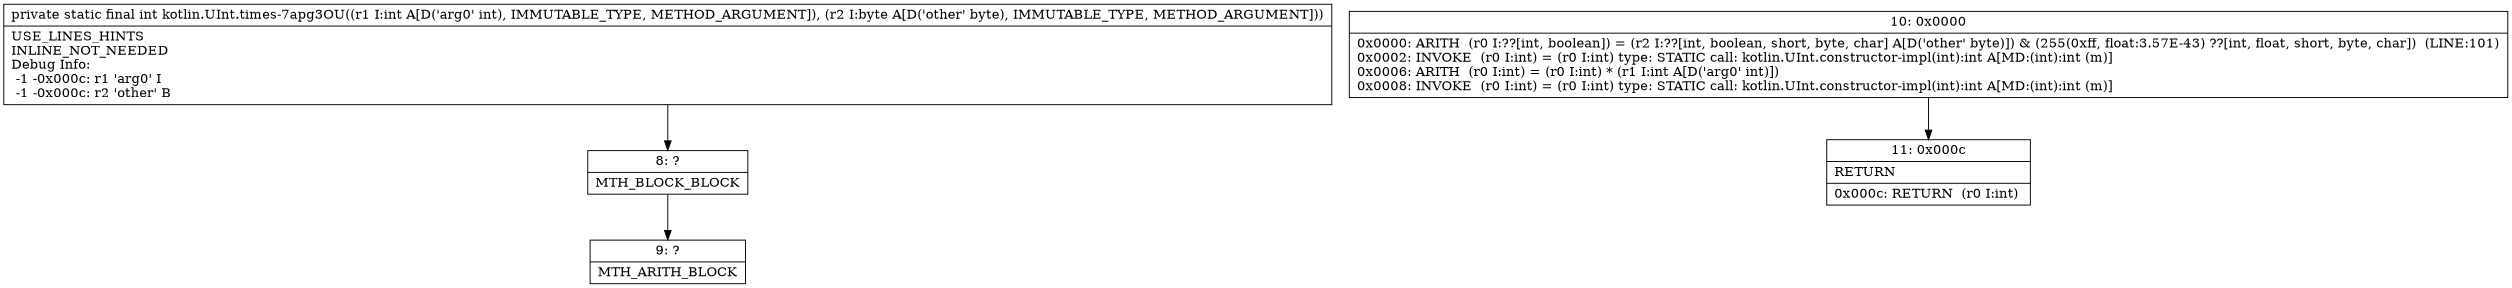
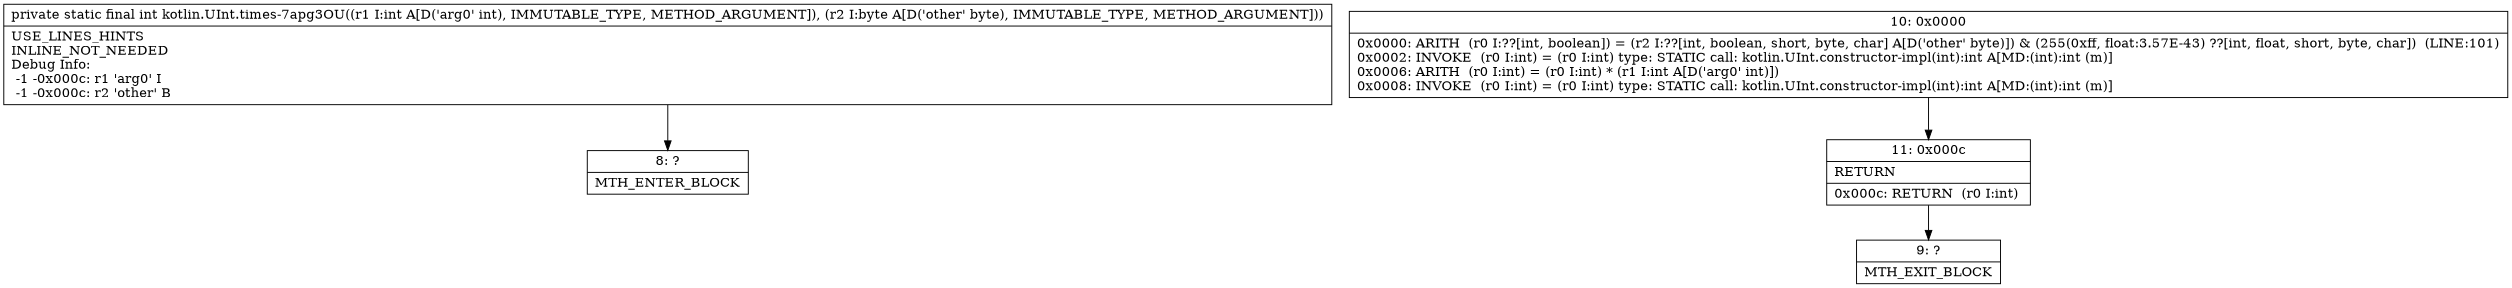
(668, 183) -> (668, 183)
(668, 212) -> (1929, 218)
(668, 272) -> (1929, 272)
